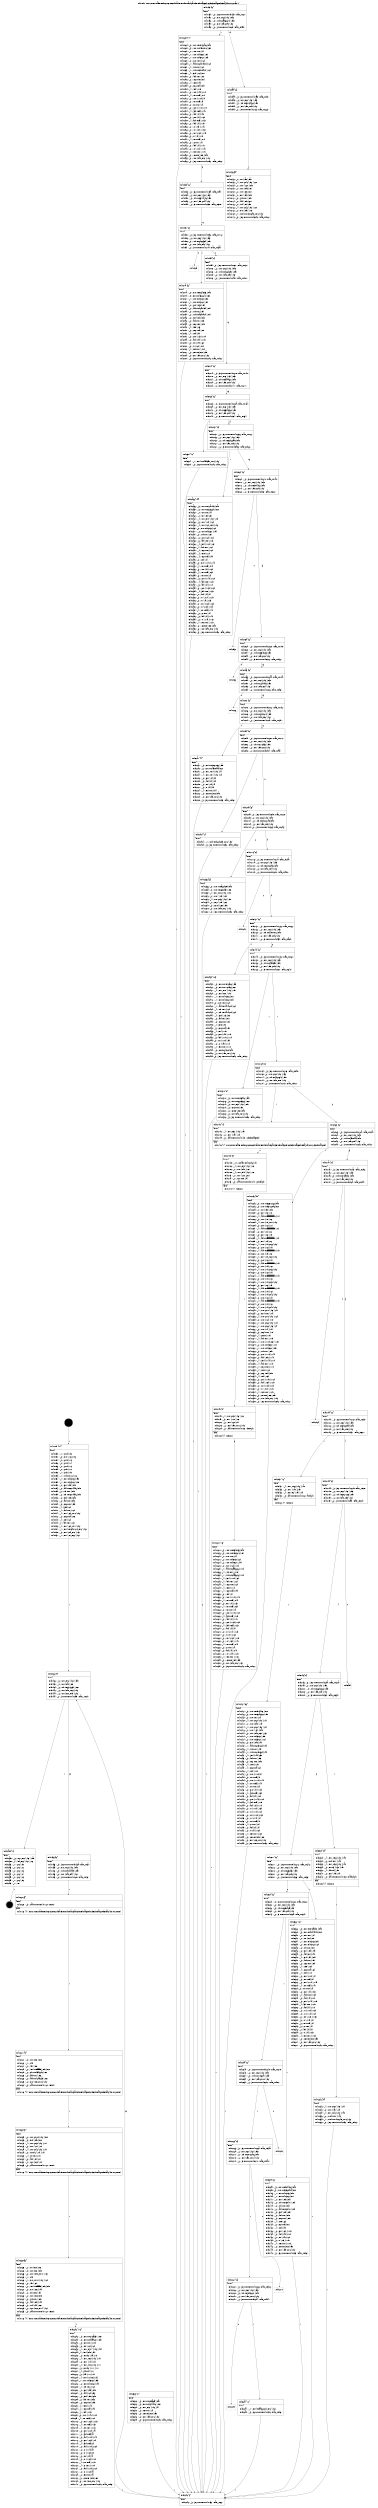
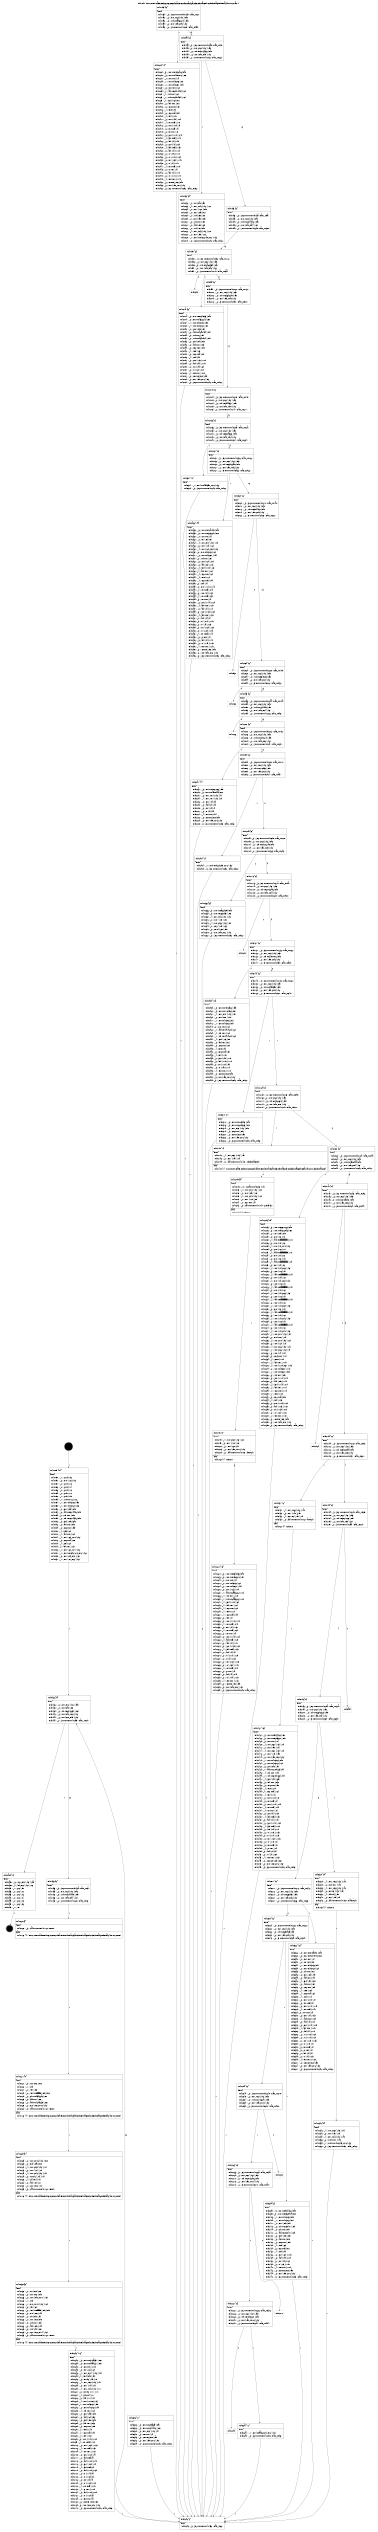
(201, 173) -> (225, 133)
